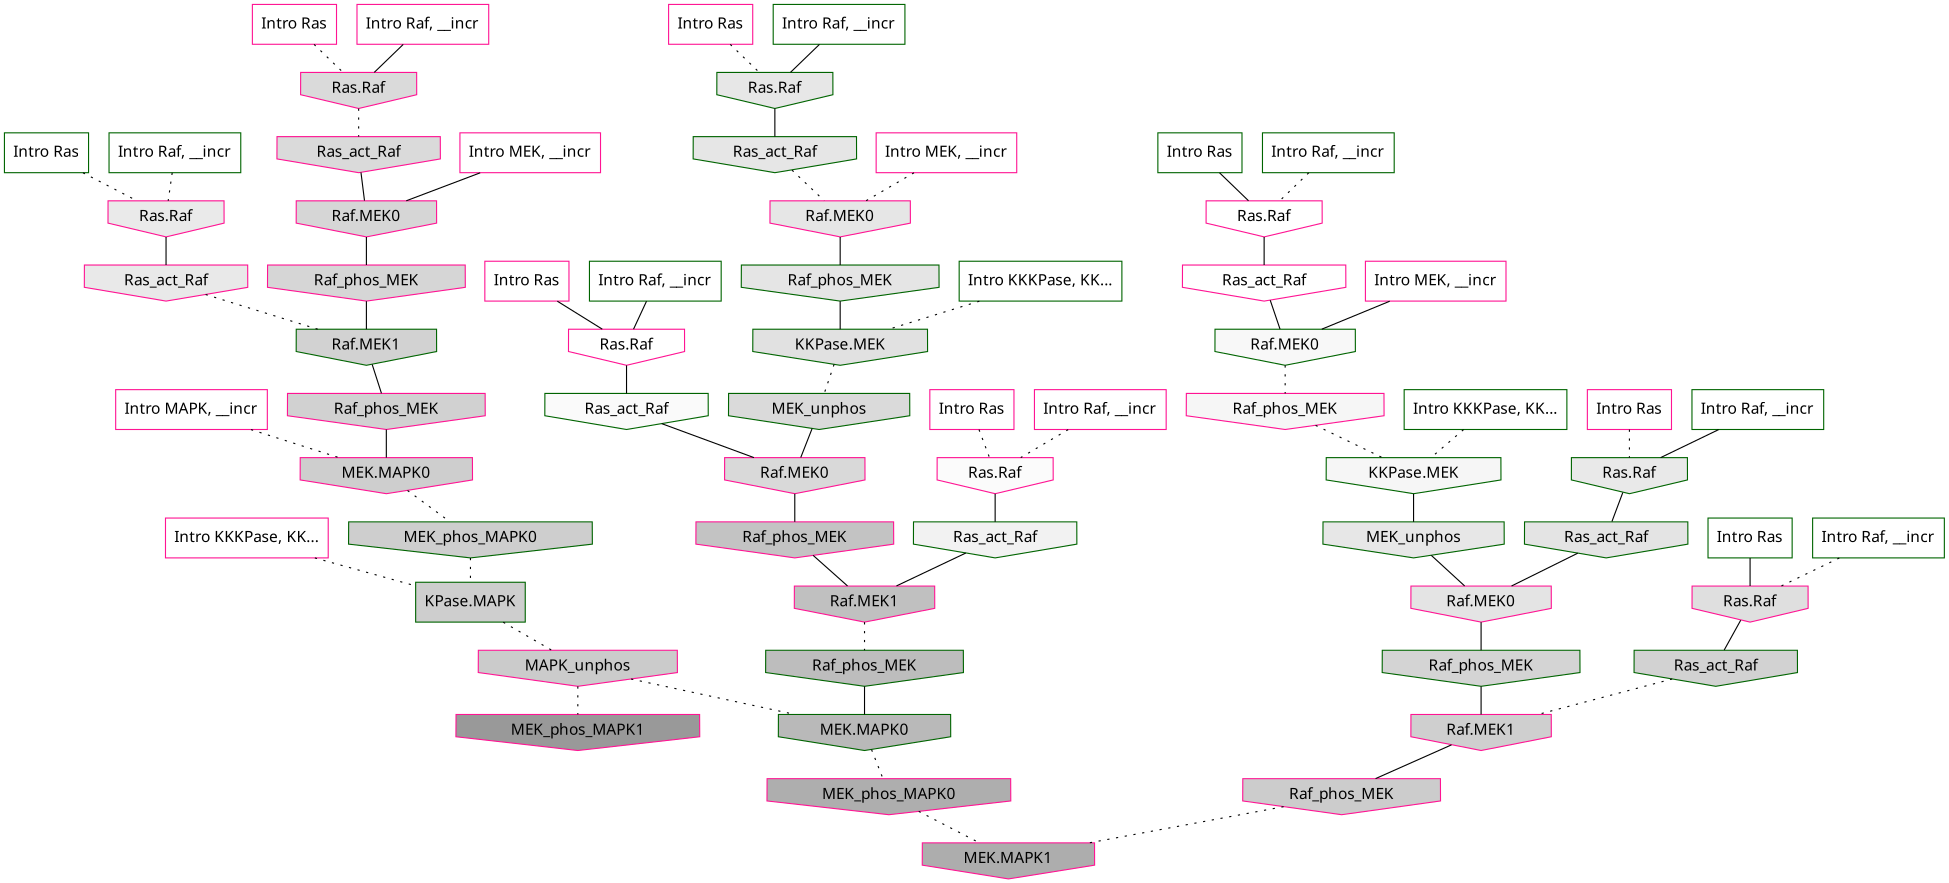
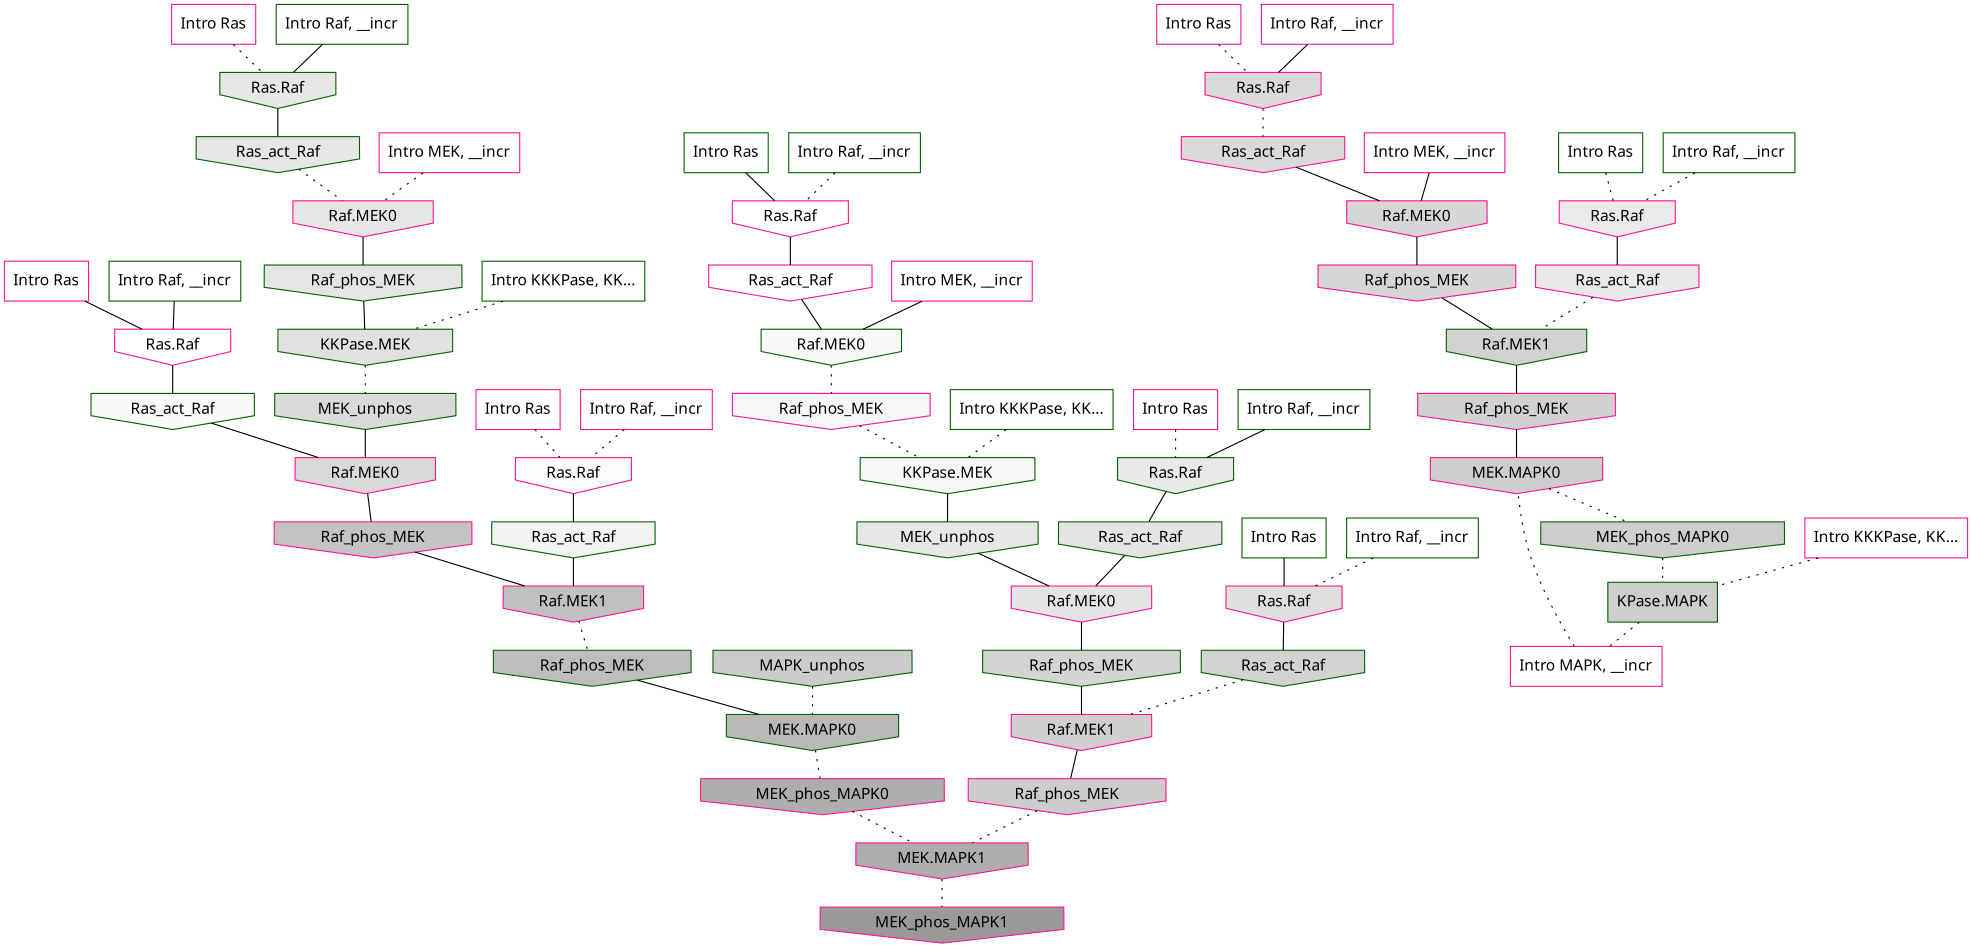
(527, 636) -> (1624, 634)
(578, 666) -> (812, 666)
(578, 700) -> (942, 893)
